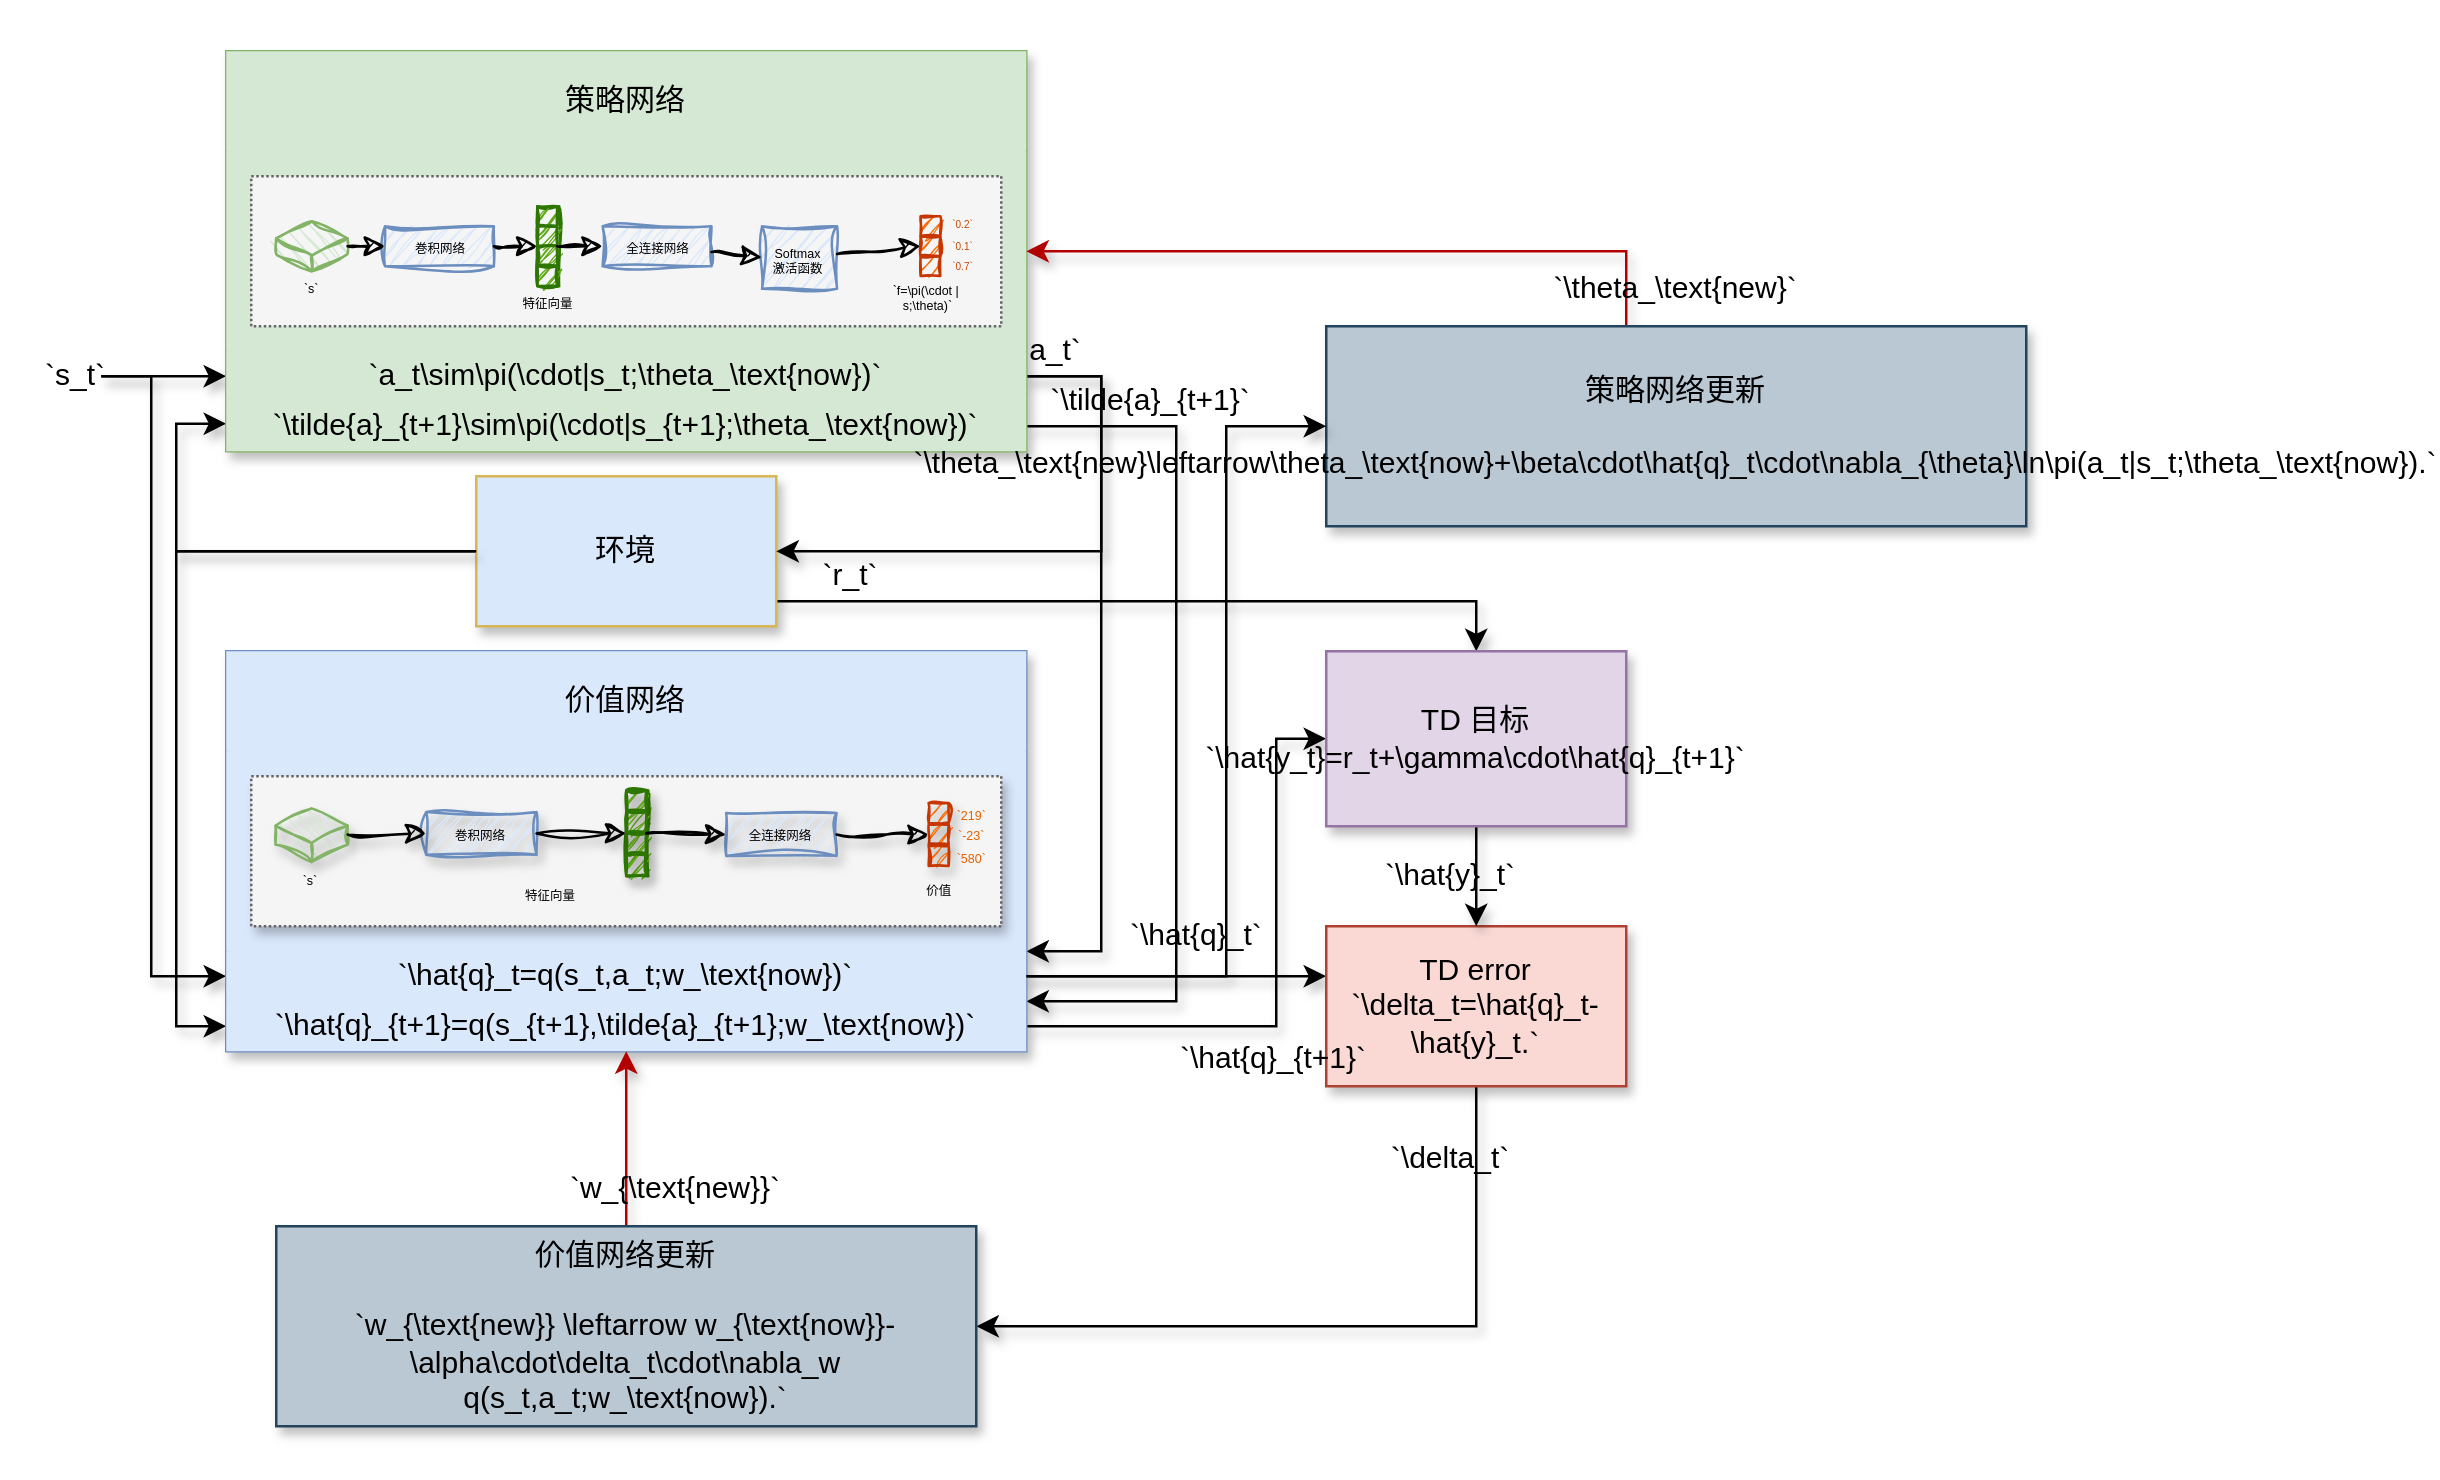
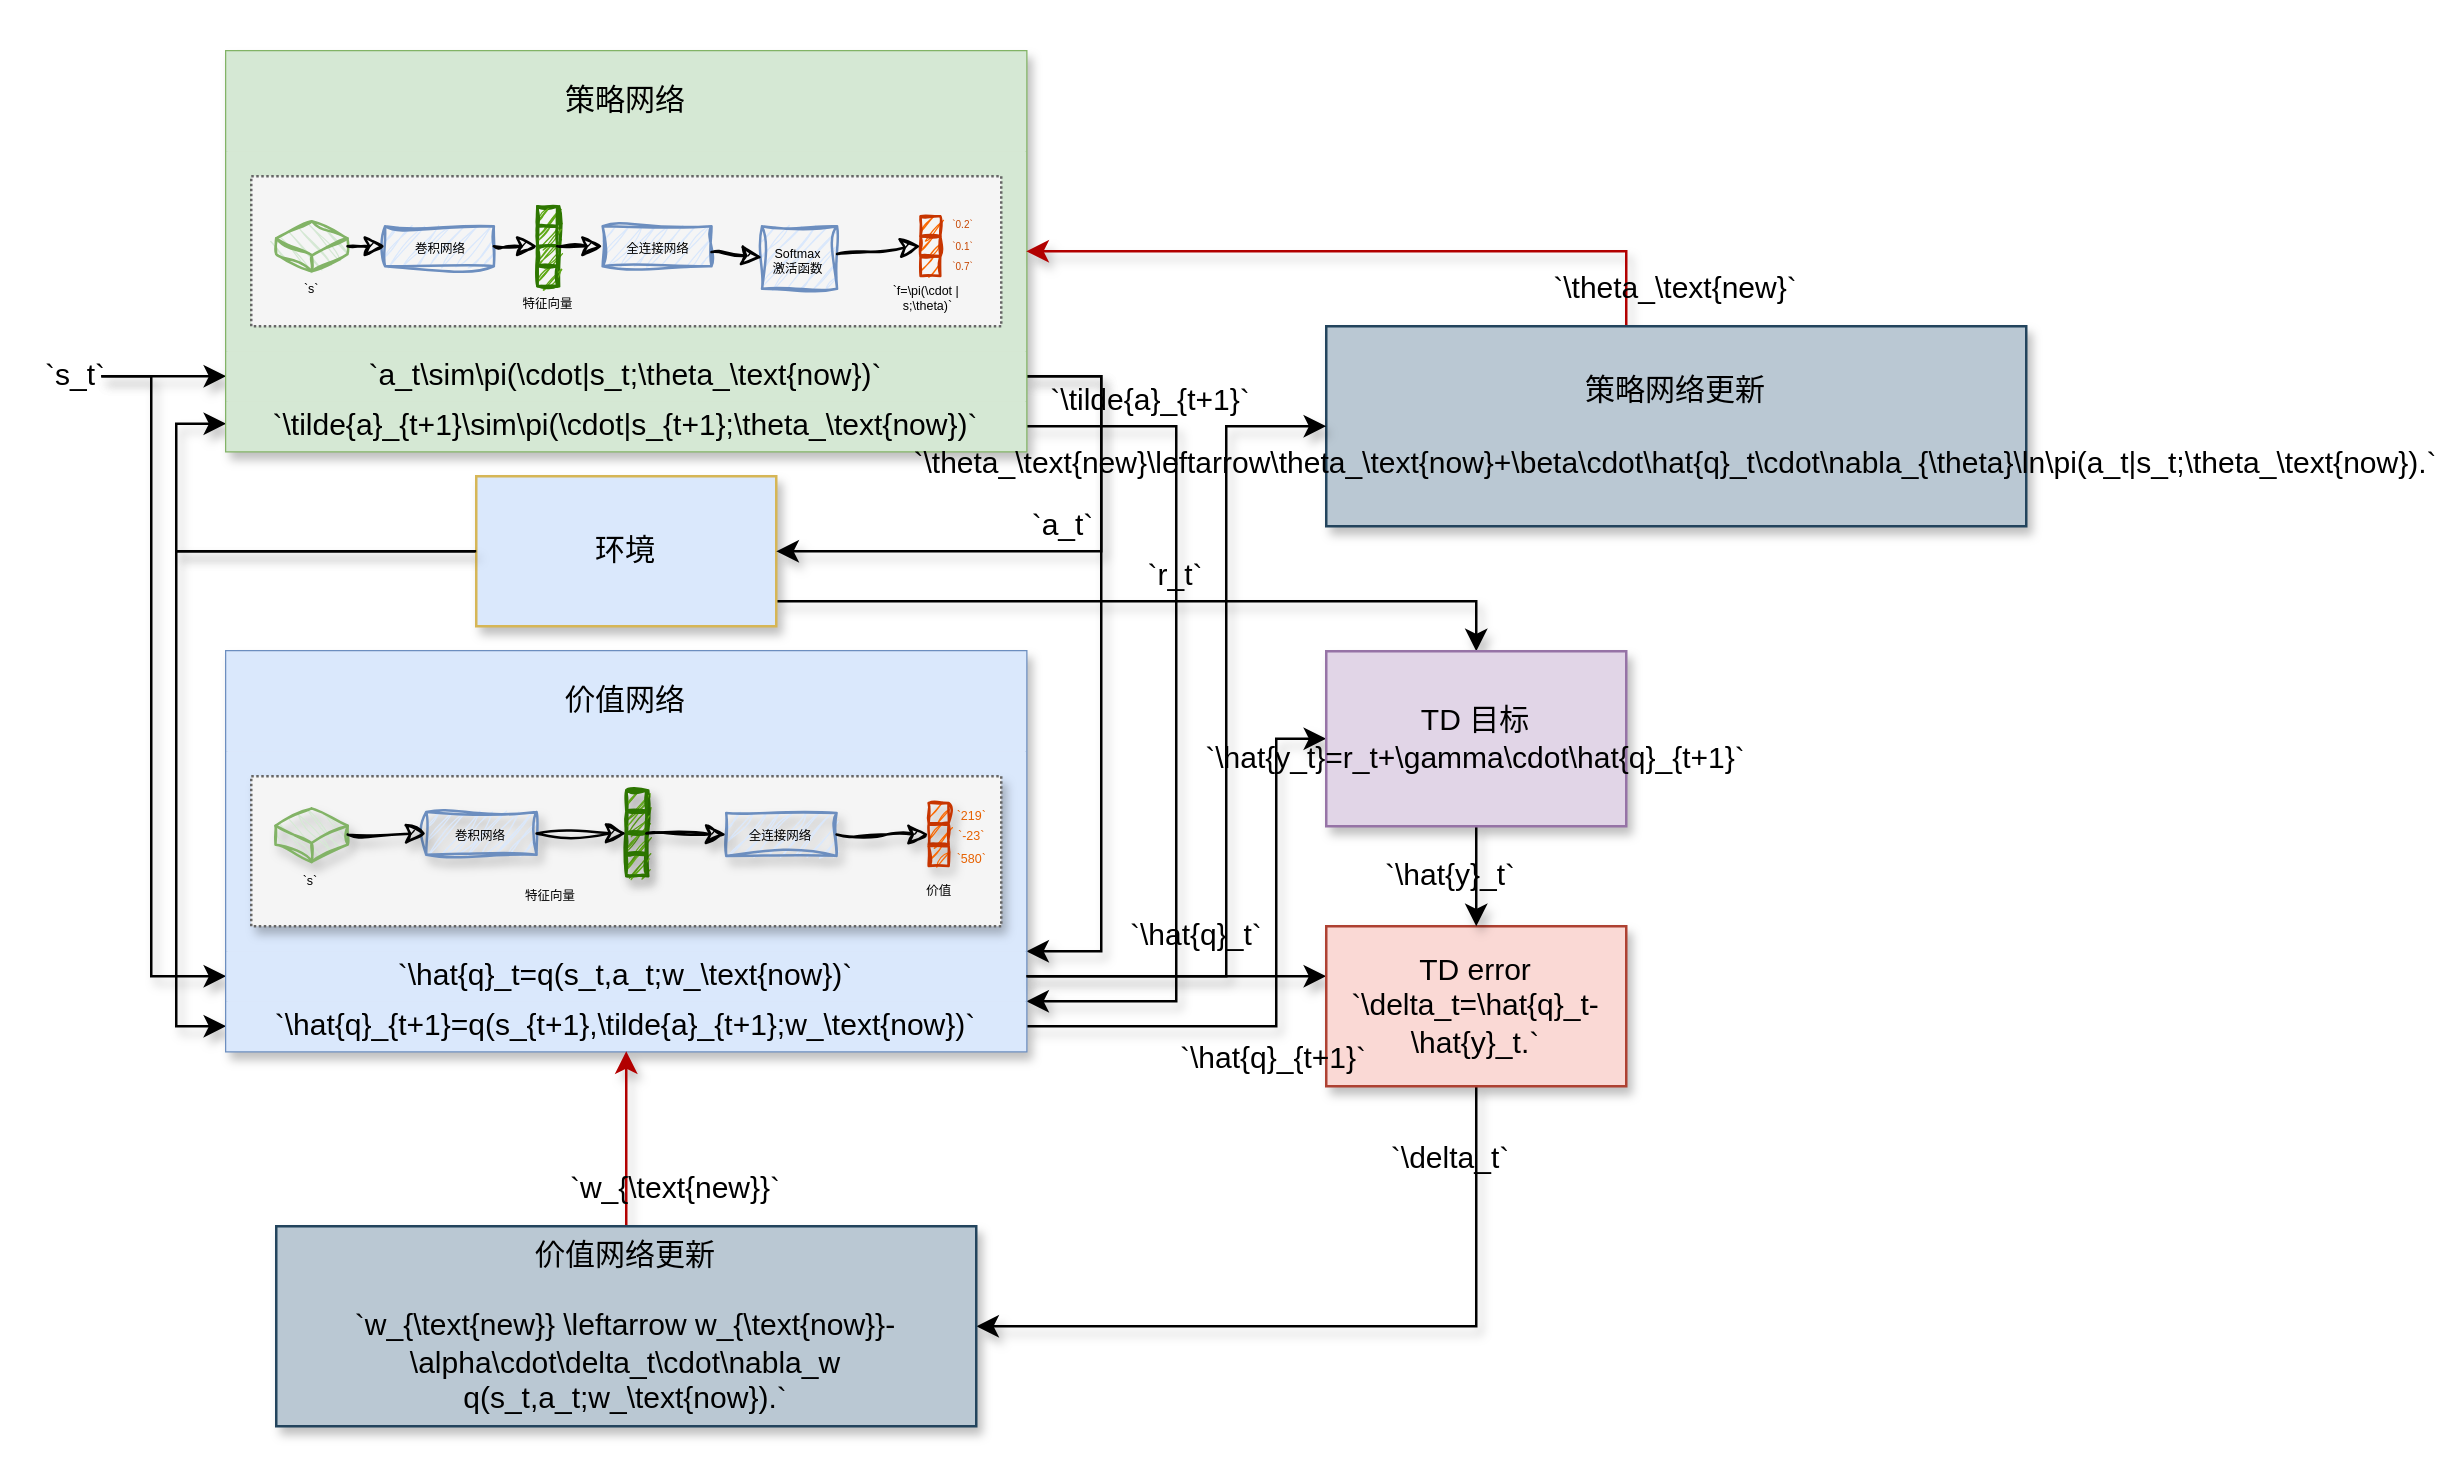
(1051, 351) -> (1064, 526)
(851, 576) -> (1176, 576)
